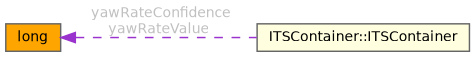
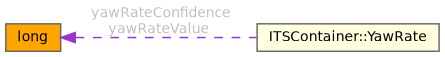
(363, 38) -> (348, 38)
